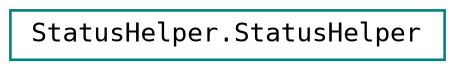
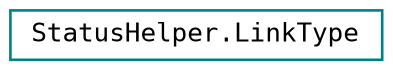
(227, 35) -> (196, 35)
